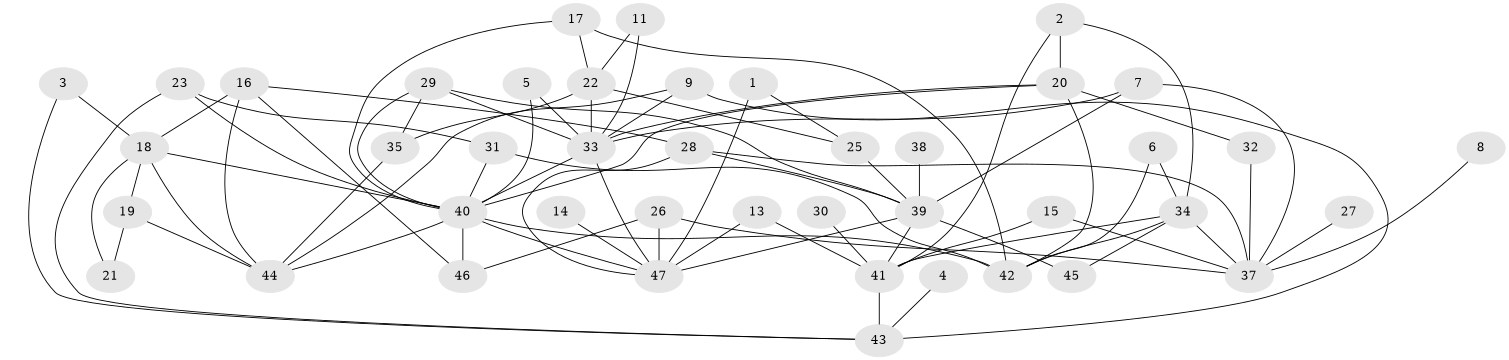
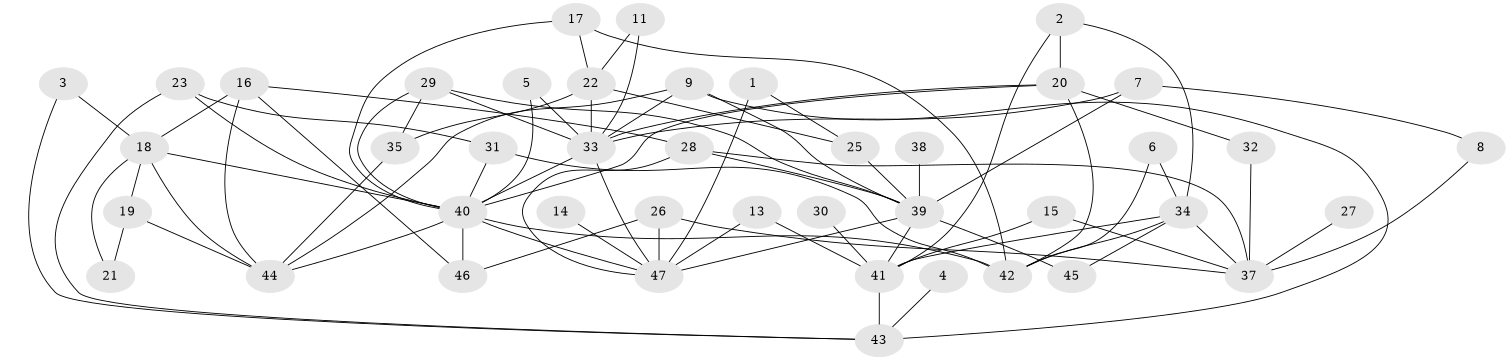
(1288, 141) -> (1314, 104)
none -> (804, 148)
